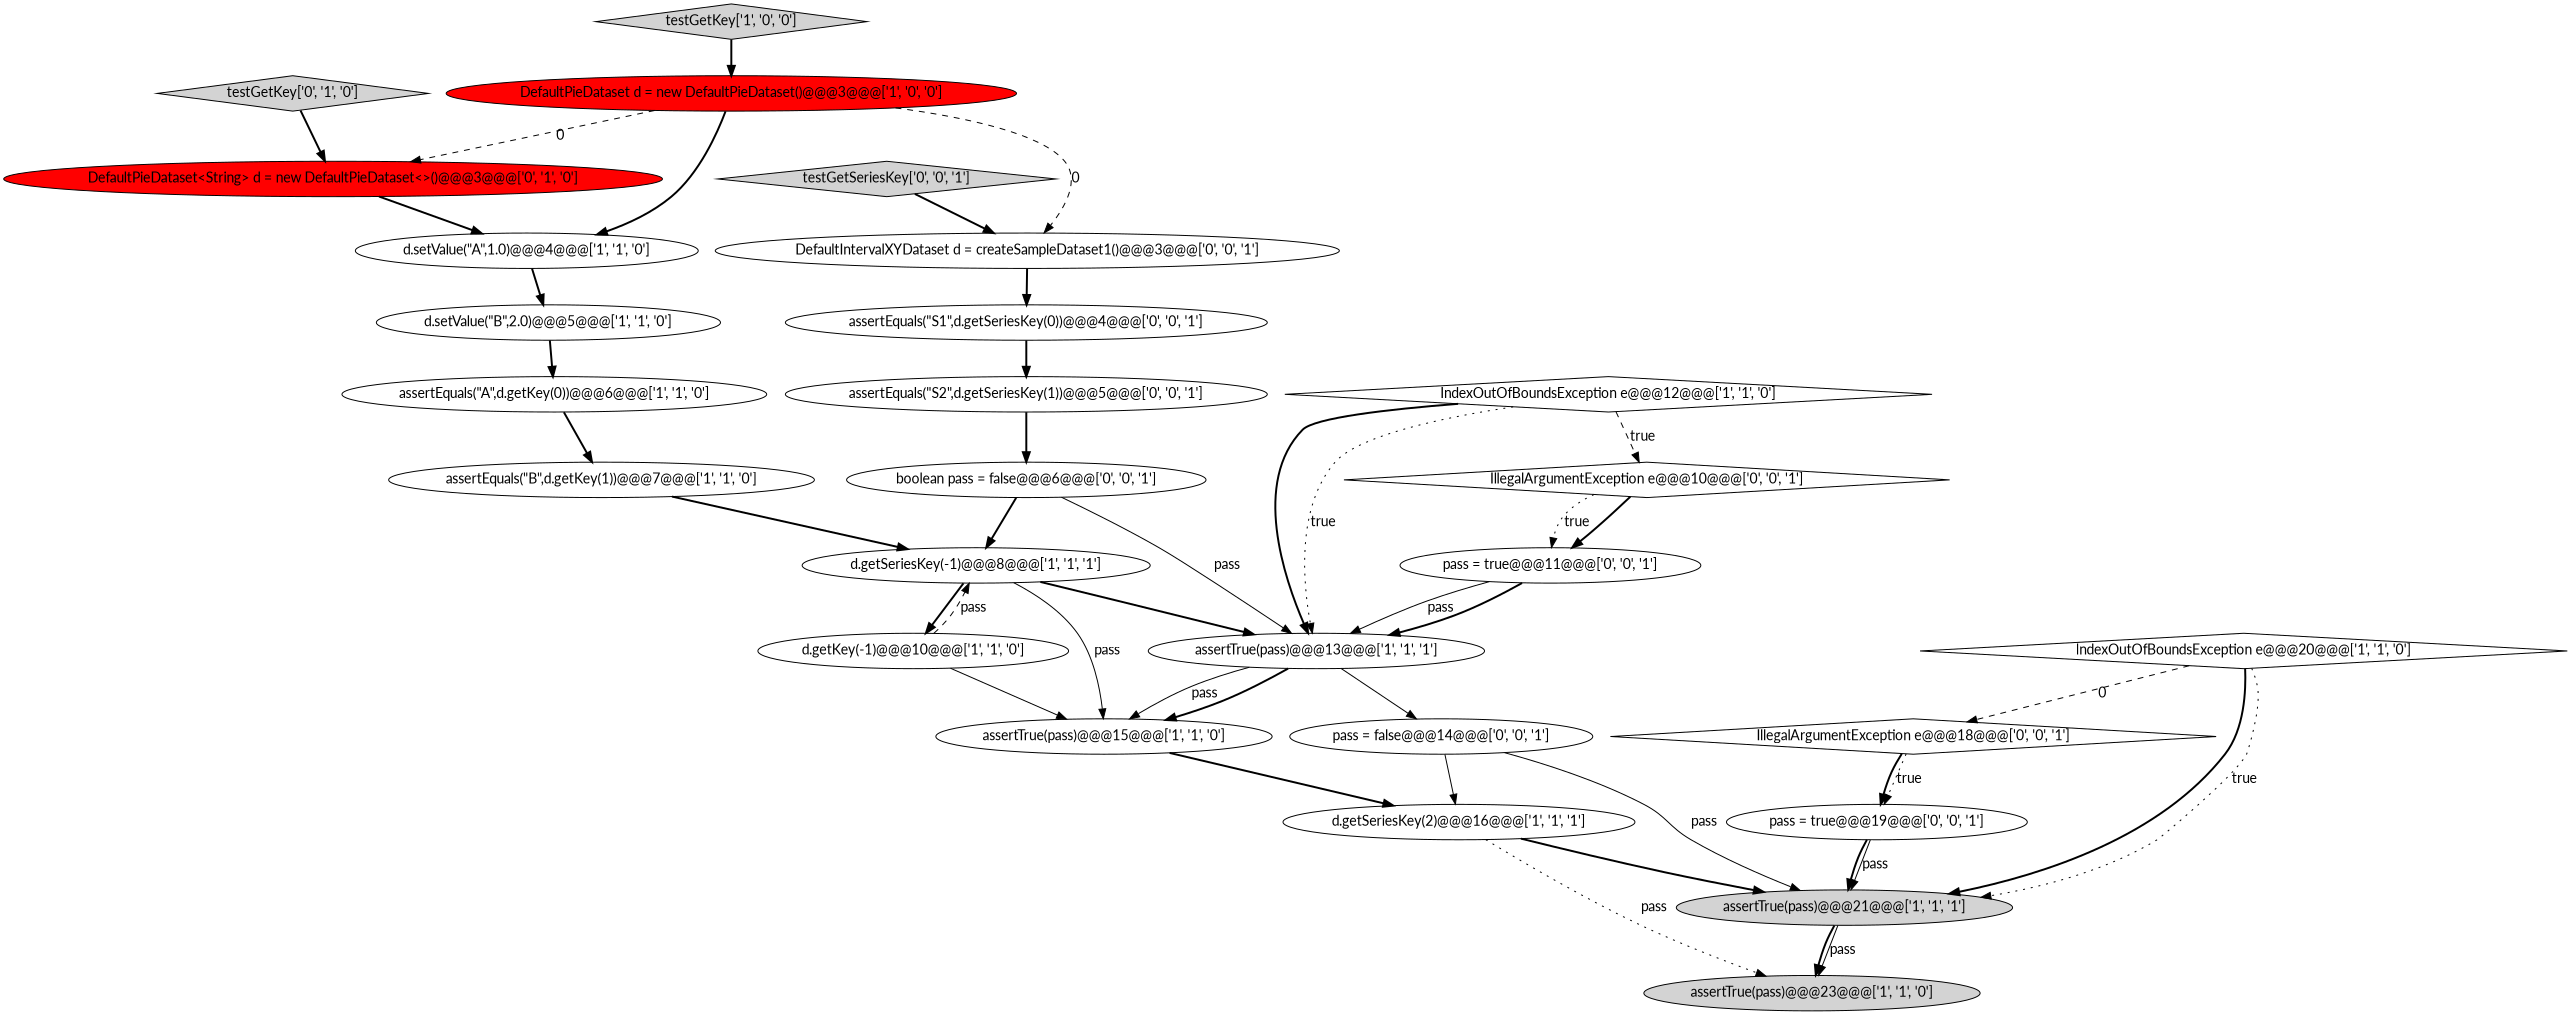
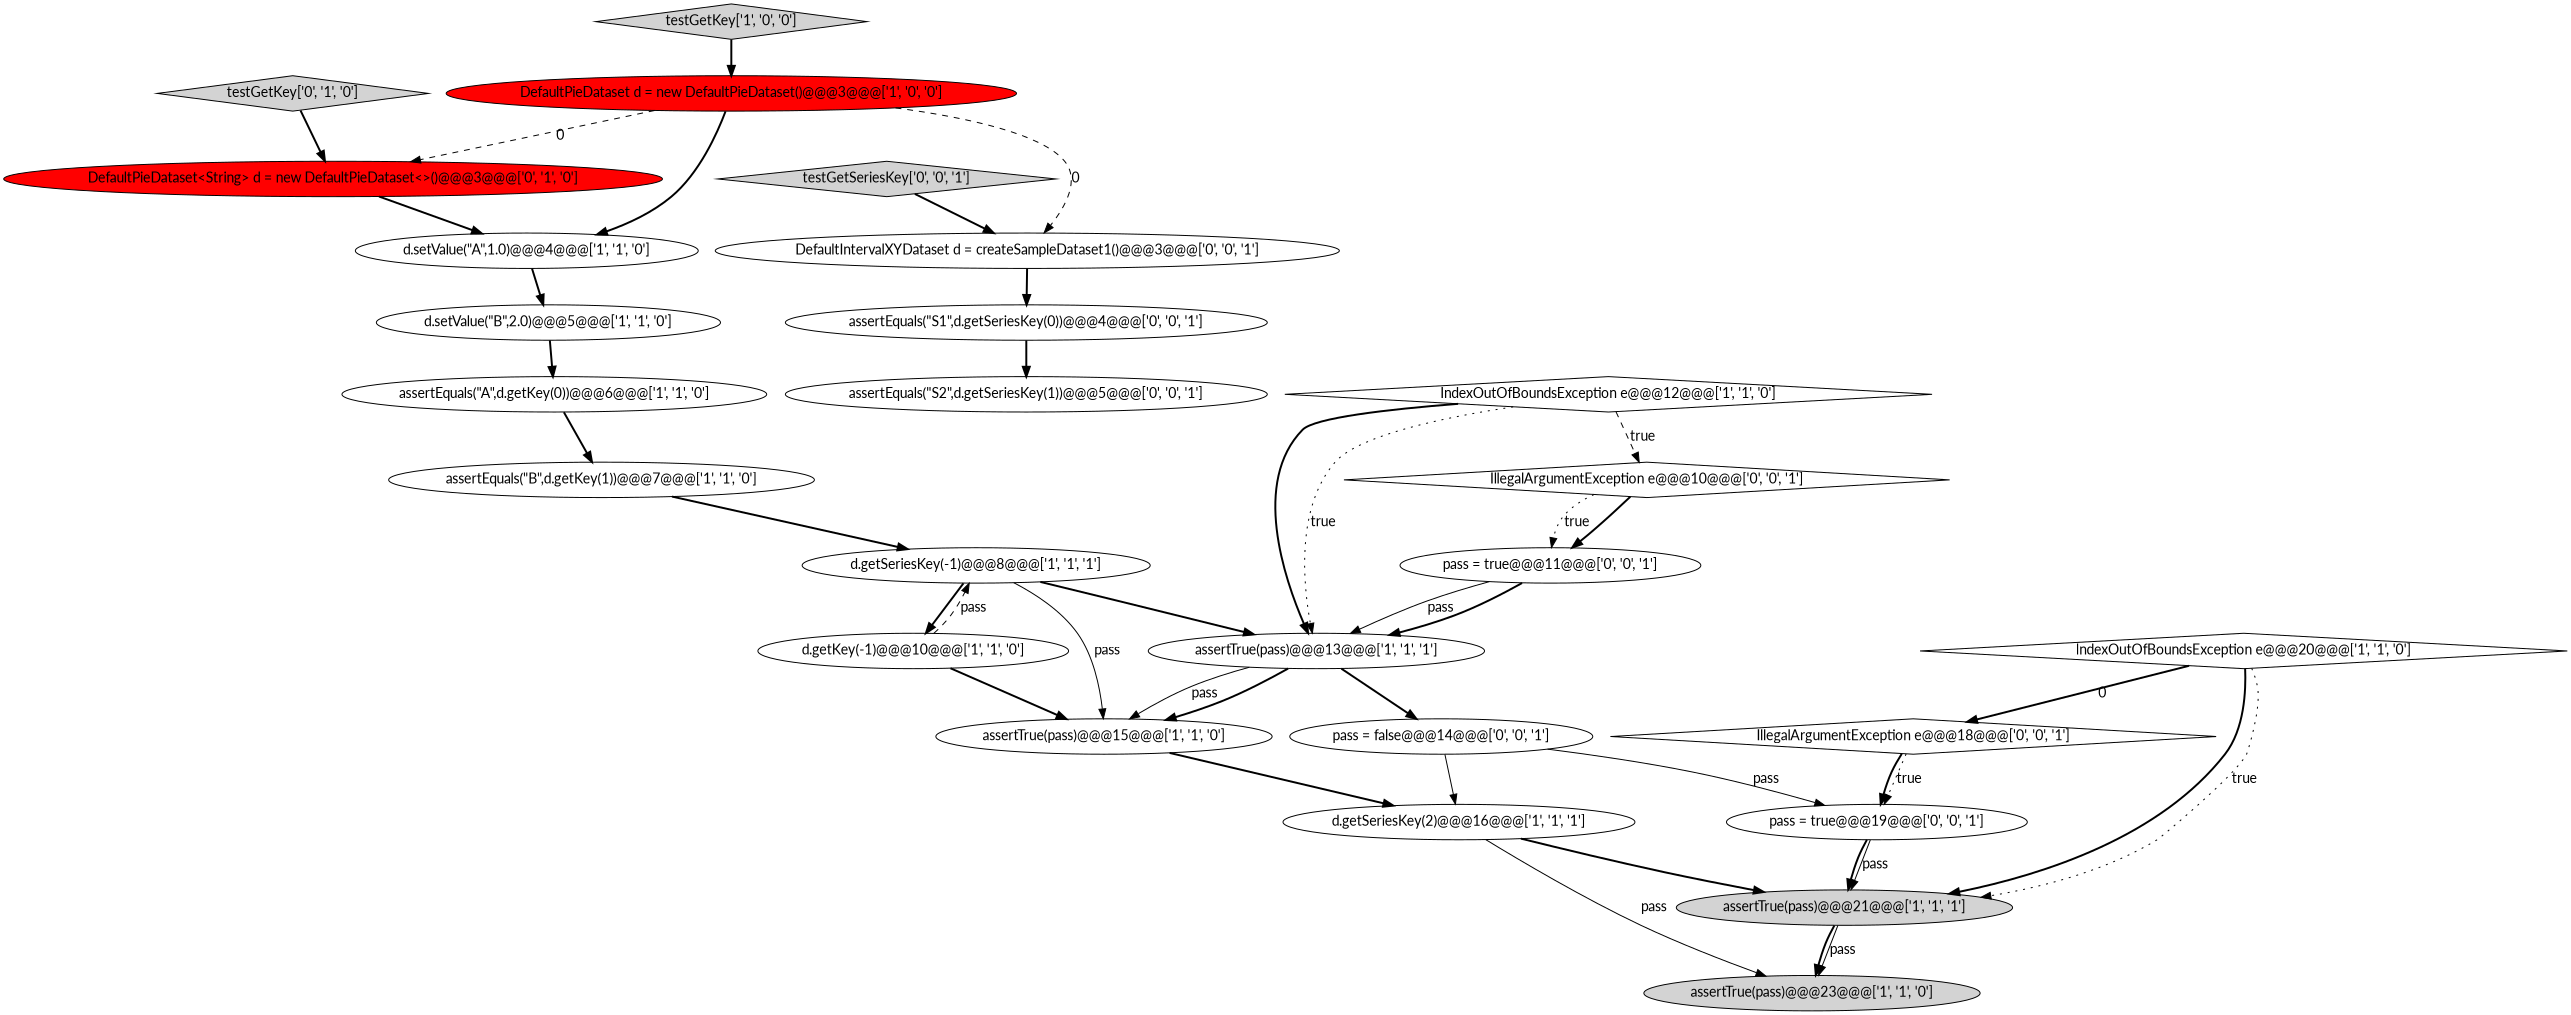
(1026, 480) -> none
(1375, 691) -> (1375, 691)
(1004, 692) -> (1004, 692)
(2083, 693) -> (2083, 693)
(1653, 810) -> (1682, 770)
(1618, 914) -> (1618, 914)
